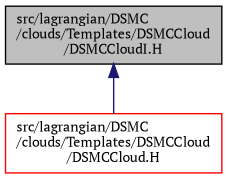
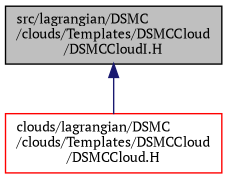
(114, 143) -> (114, 143)
